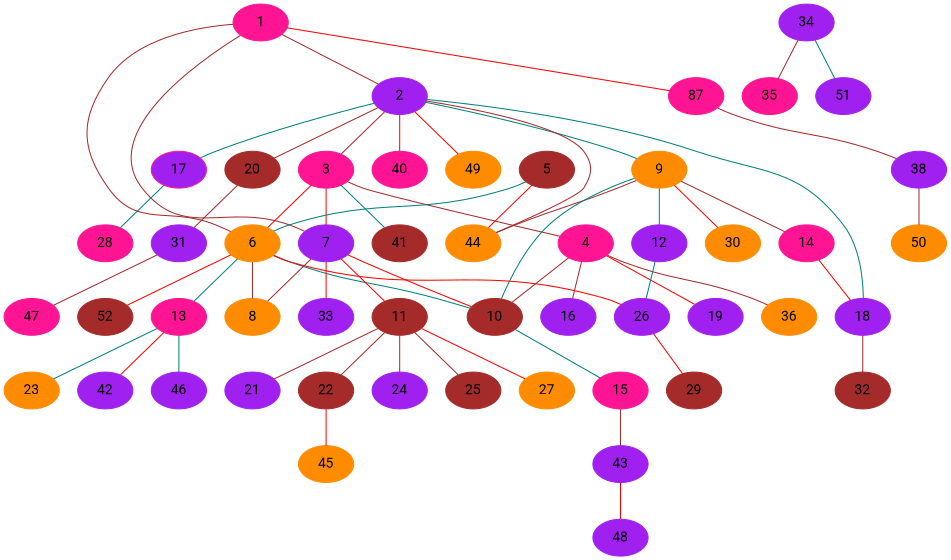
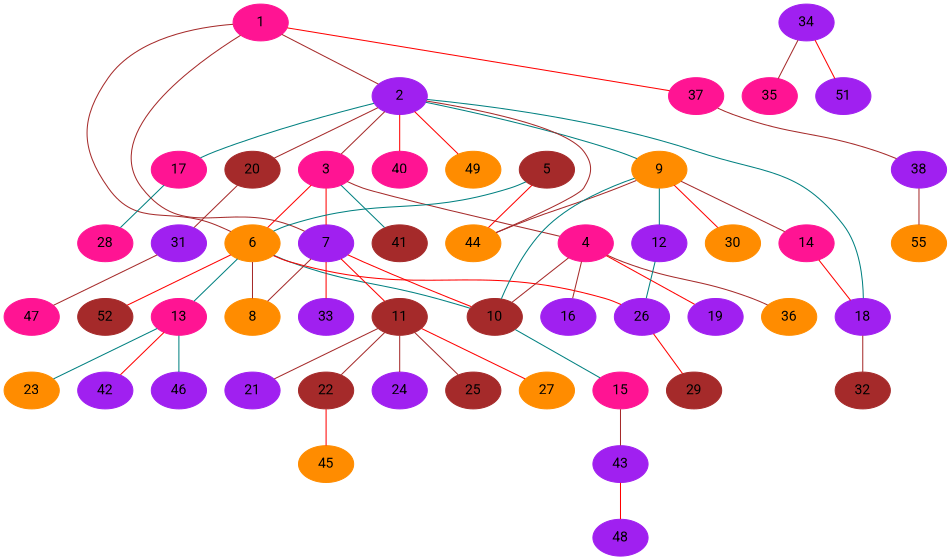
(825, 59) -> (825, 59)
(696, 96) -> (696, 96)
(179, 170) -> (179, 170)
(919, 243) -> (919, 243)
